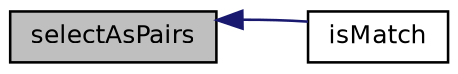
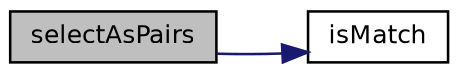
(275, 20) -> (250, 54)
